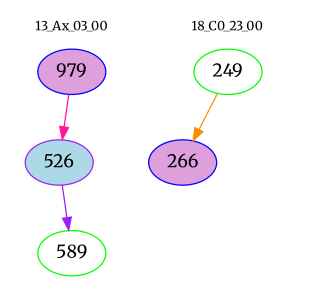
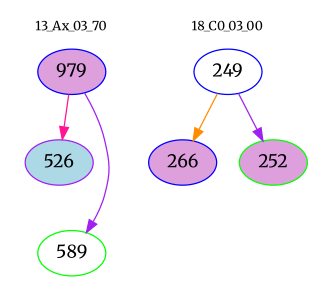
(72, 27) -> (72, 27)
(228, 27) -> (228, 27)
(228, 72) -> (228, 72)
none -> (273, 163)
(65, 201) -> (108, 156)
